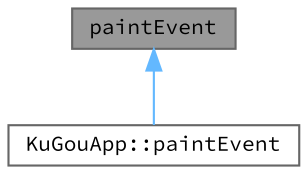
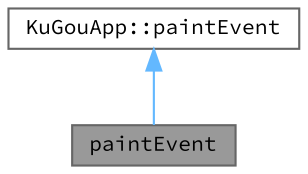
(154, 98) -> (154, 98)
